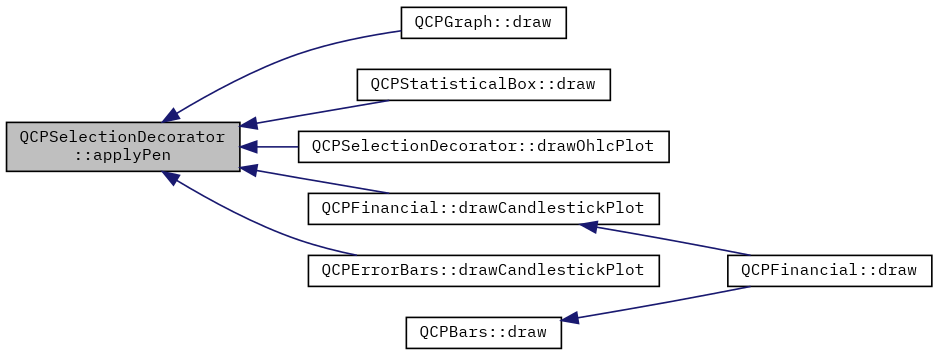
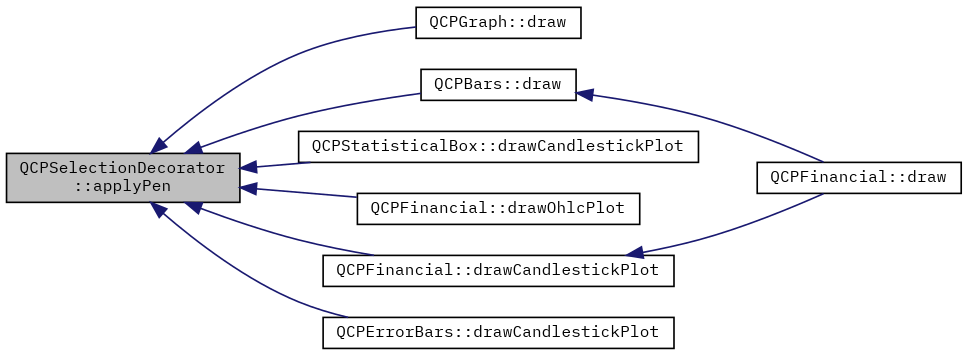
(484, 85) -> (499, 147)
none -> (309, 113)
(484, 147) -> (499, 209)
